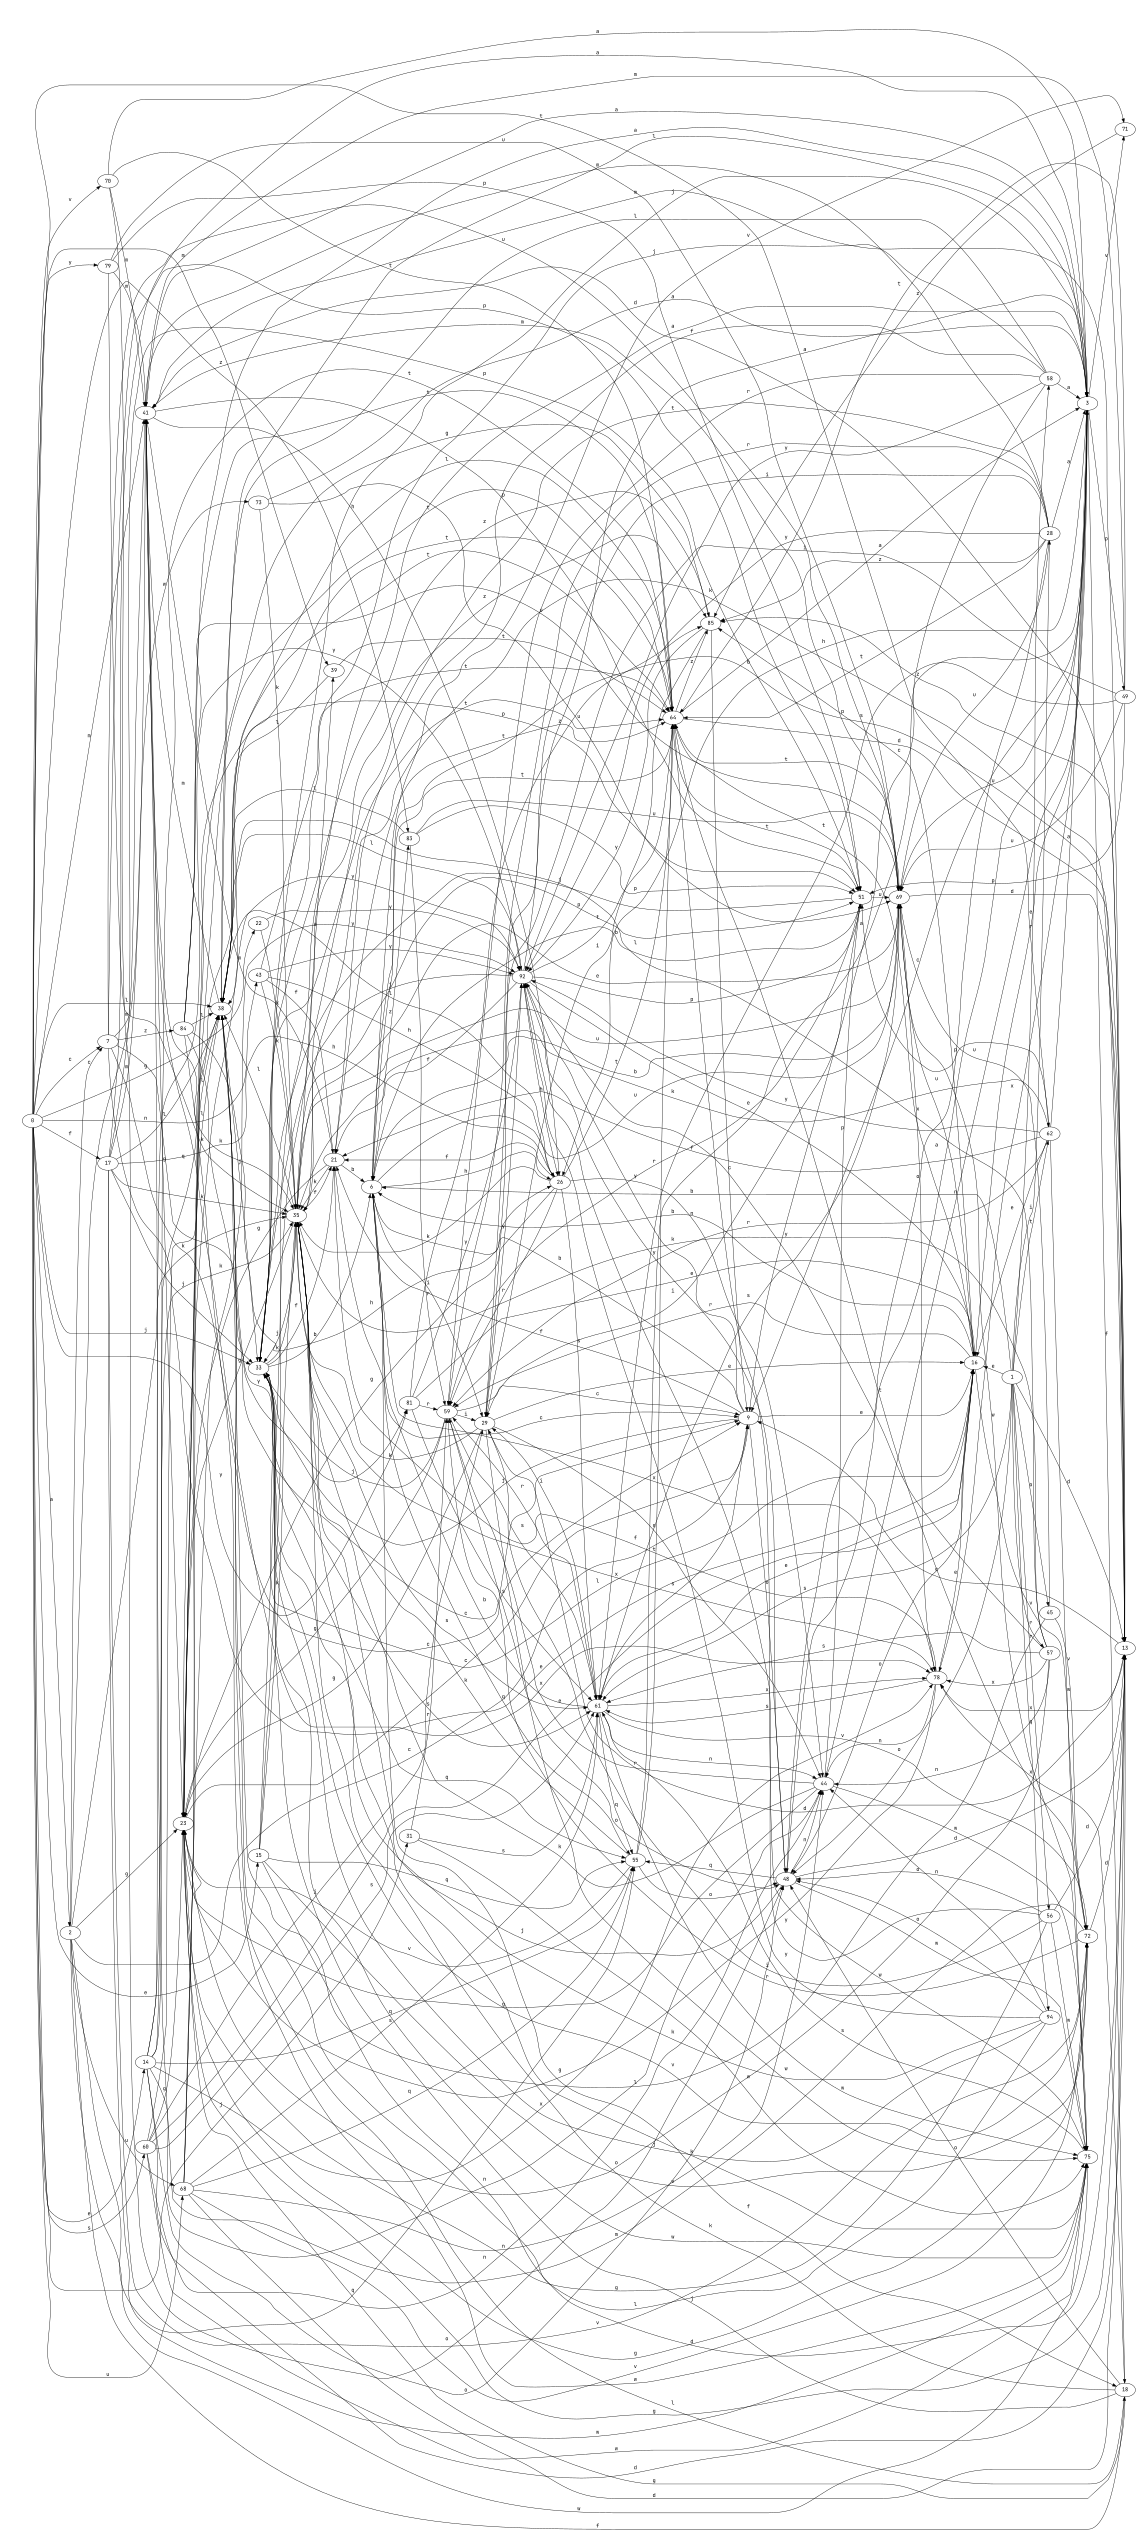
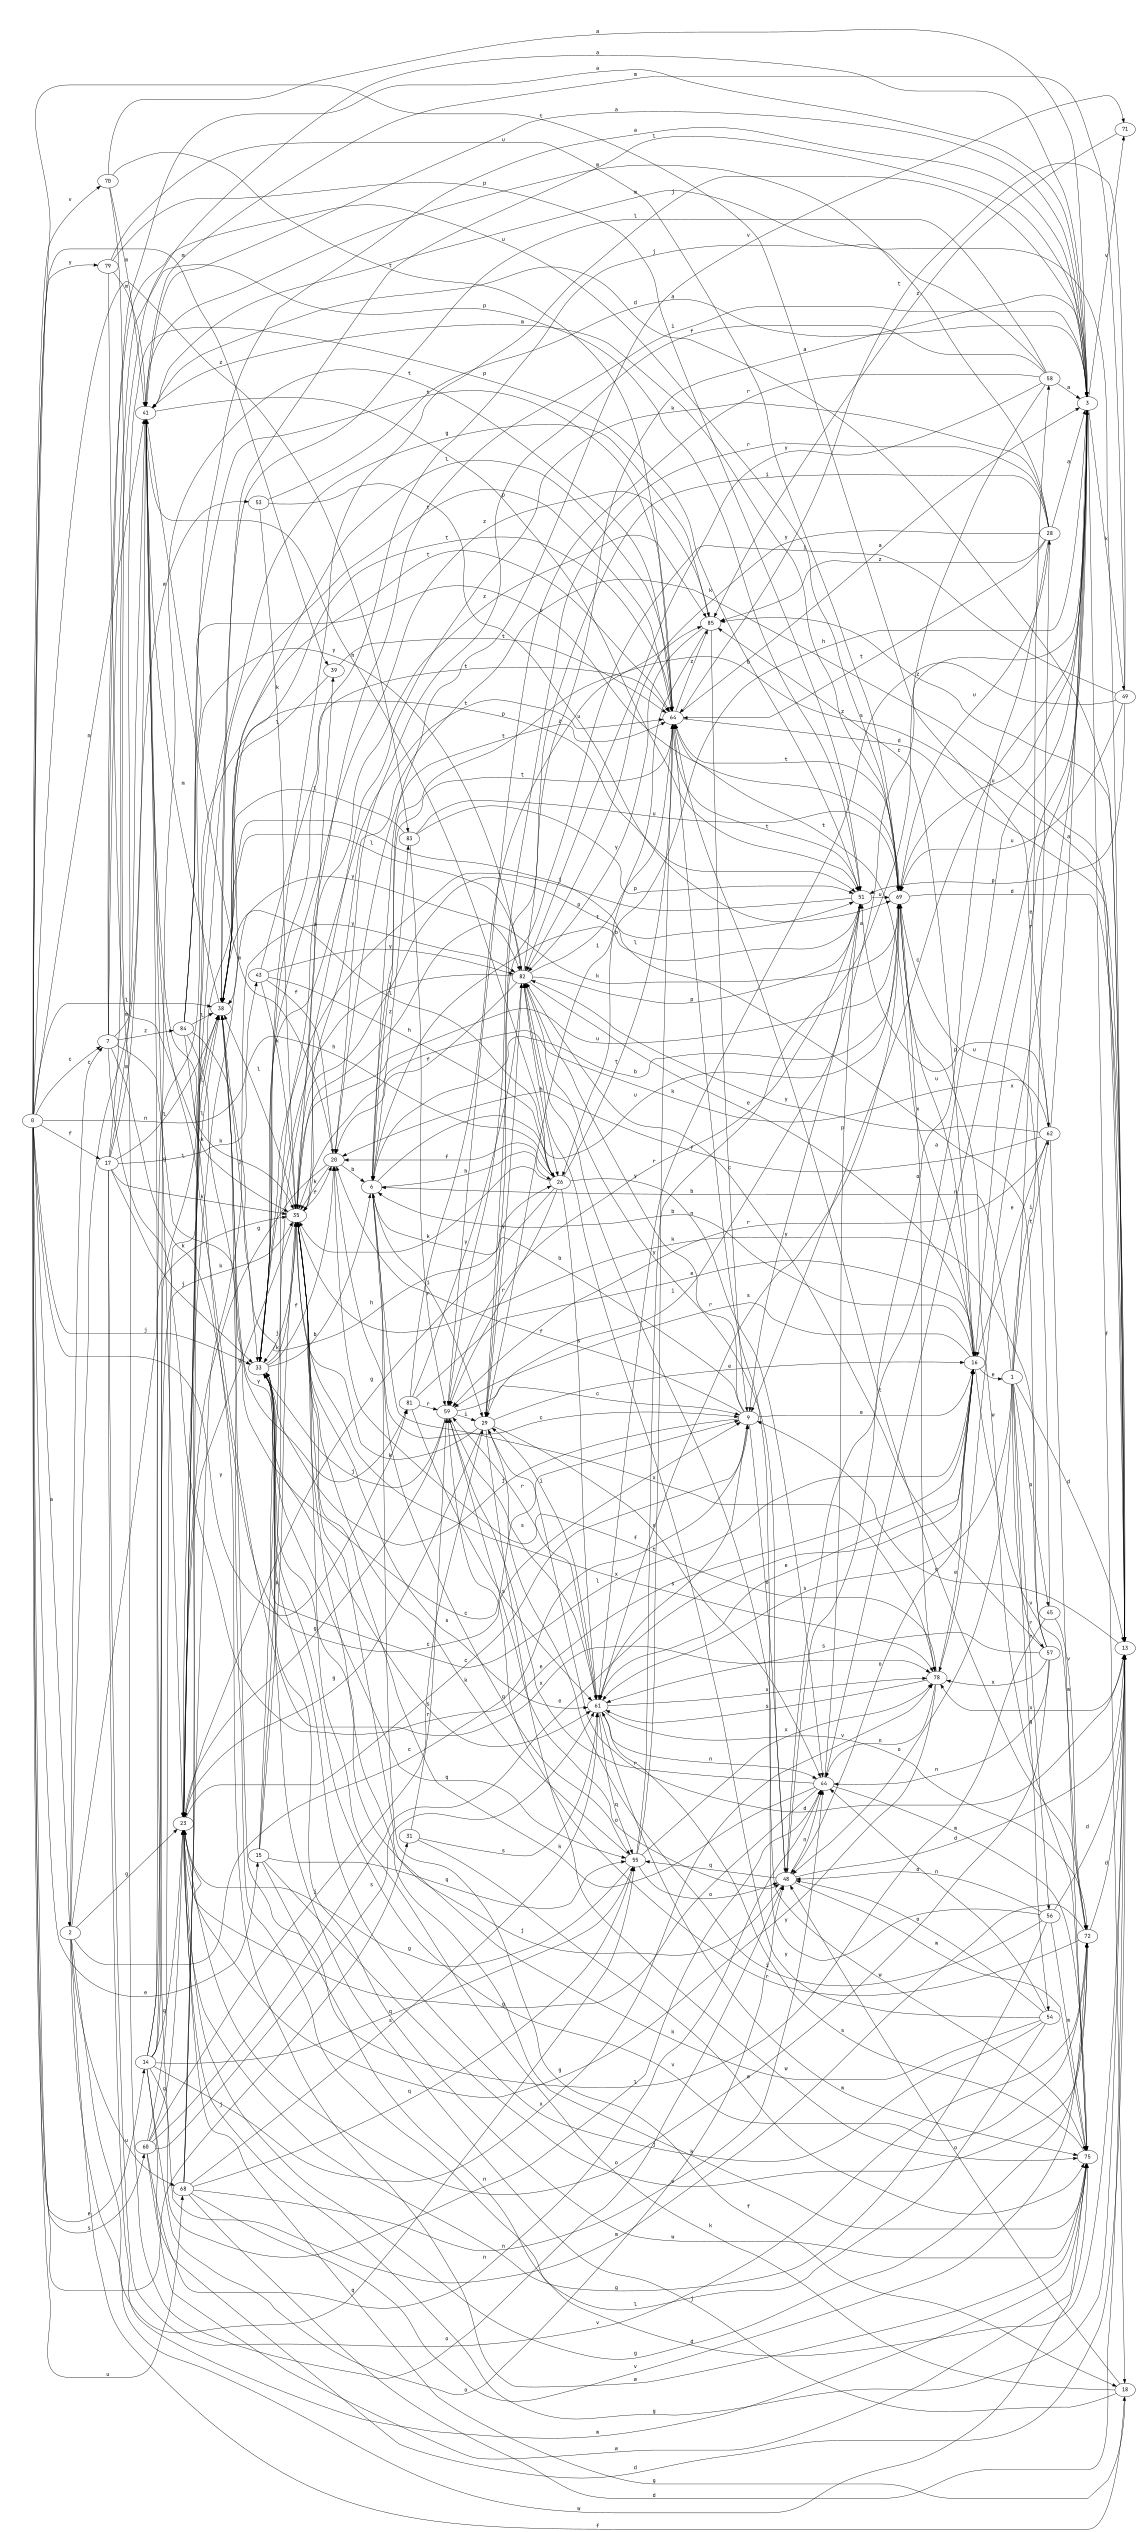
none -> (283, 114)
(673, 326) -> (673, 326)
(673, 408) -> (673, 408)
(259, 503) -> (259, 503)
(1106, 539) -> (1106, 539)
(843, 712) -> (843, 712)
(457, 719) -> (422, 785)
(259, 924) -> none
(598, 976) -> (598, 976)
(522, 977) -> (522, 977)
(183, 1156) -> (183, 1156)
(334, 1160) -> (334, 1160)
(995, 1371) -> (990, 1377)
(427, 1497) -> none
none -> (174, 1947)
(409, 1949) -> (409, 1949)
(1109, 2000) -> (763, 1748)
(1050, 2017) -> (1050, 2017)
(308, 2055) -> none
